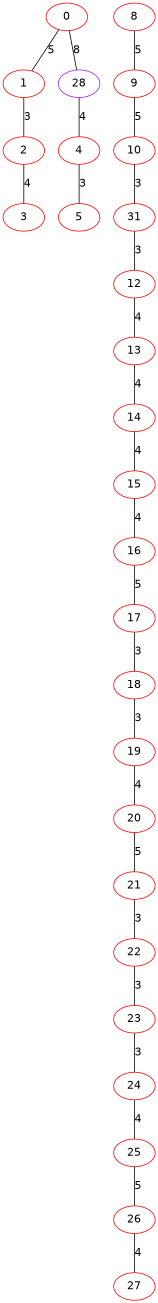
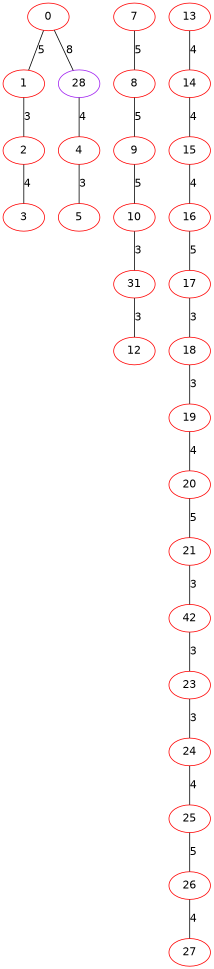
none -> (134, 17)
(134, 318) -> none
(134, 952) -> (190, 618)
